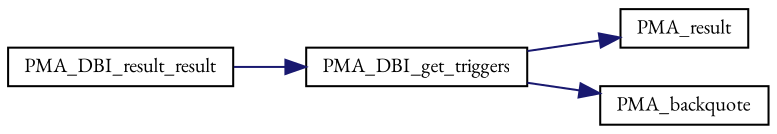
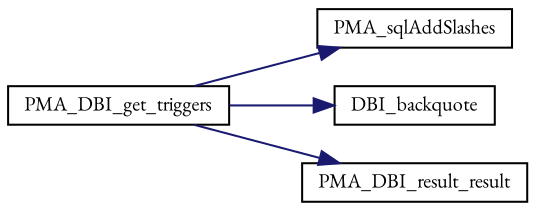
(684, 28) -> (415, 28)
(259, 67) -> (257, 141)
(684, 105) -> (415, 105)
